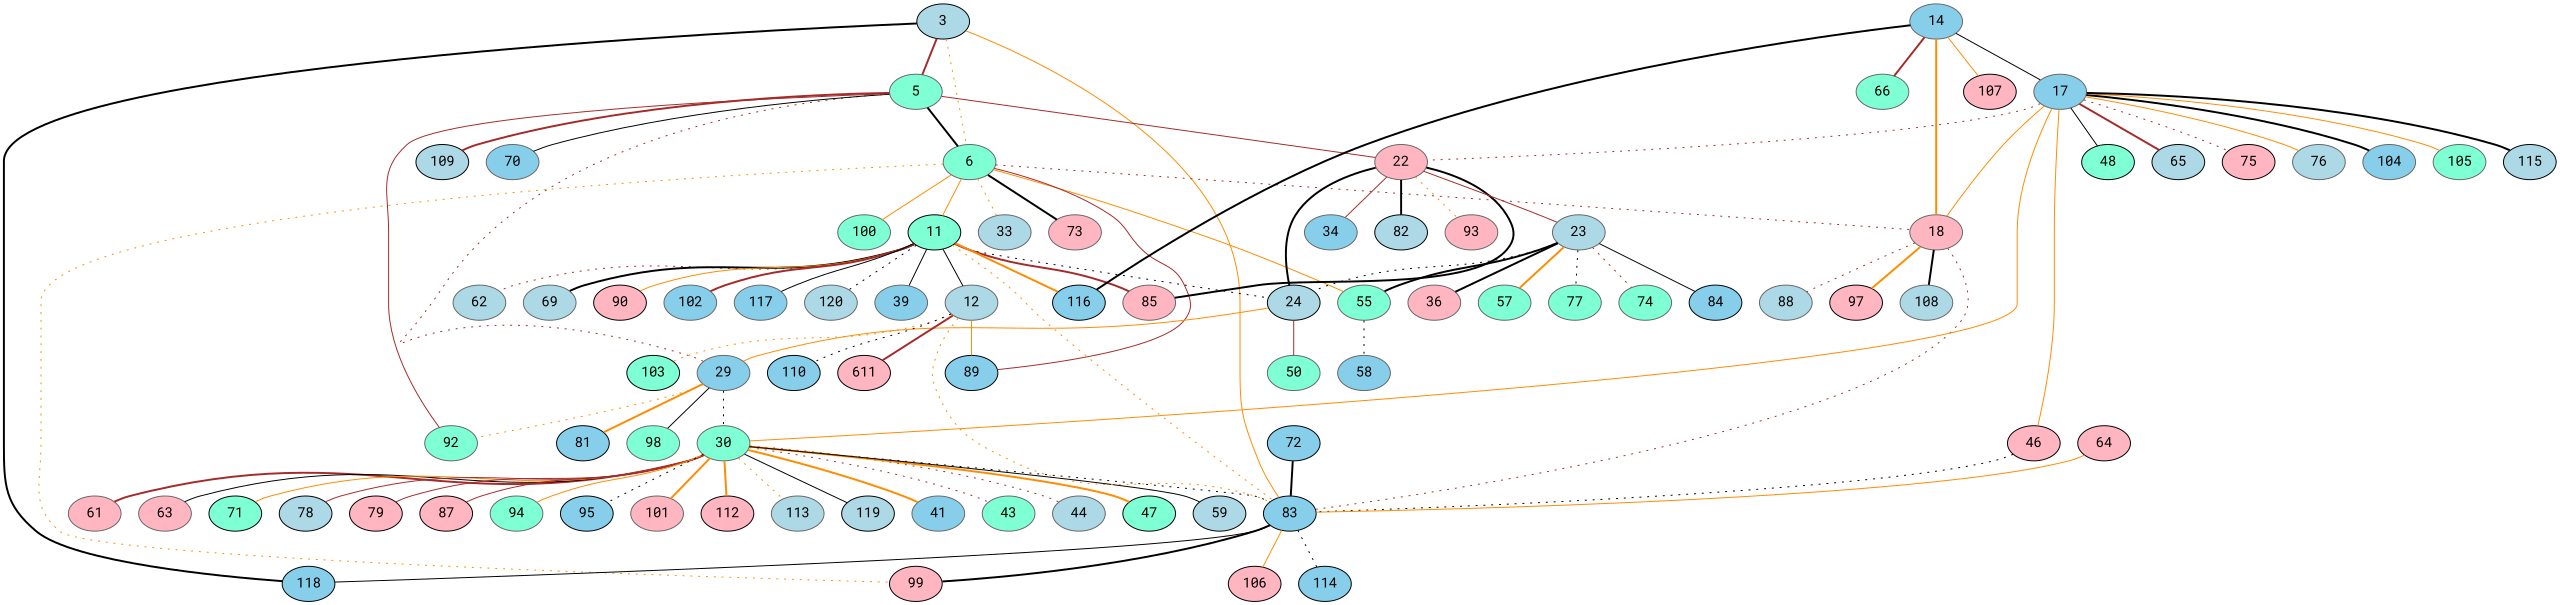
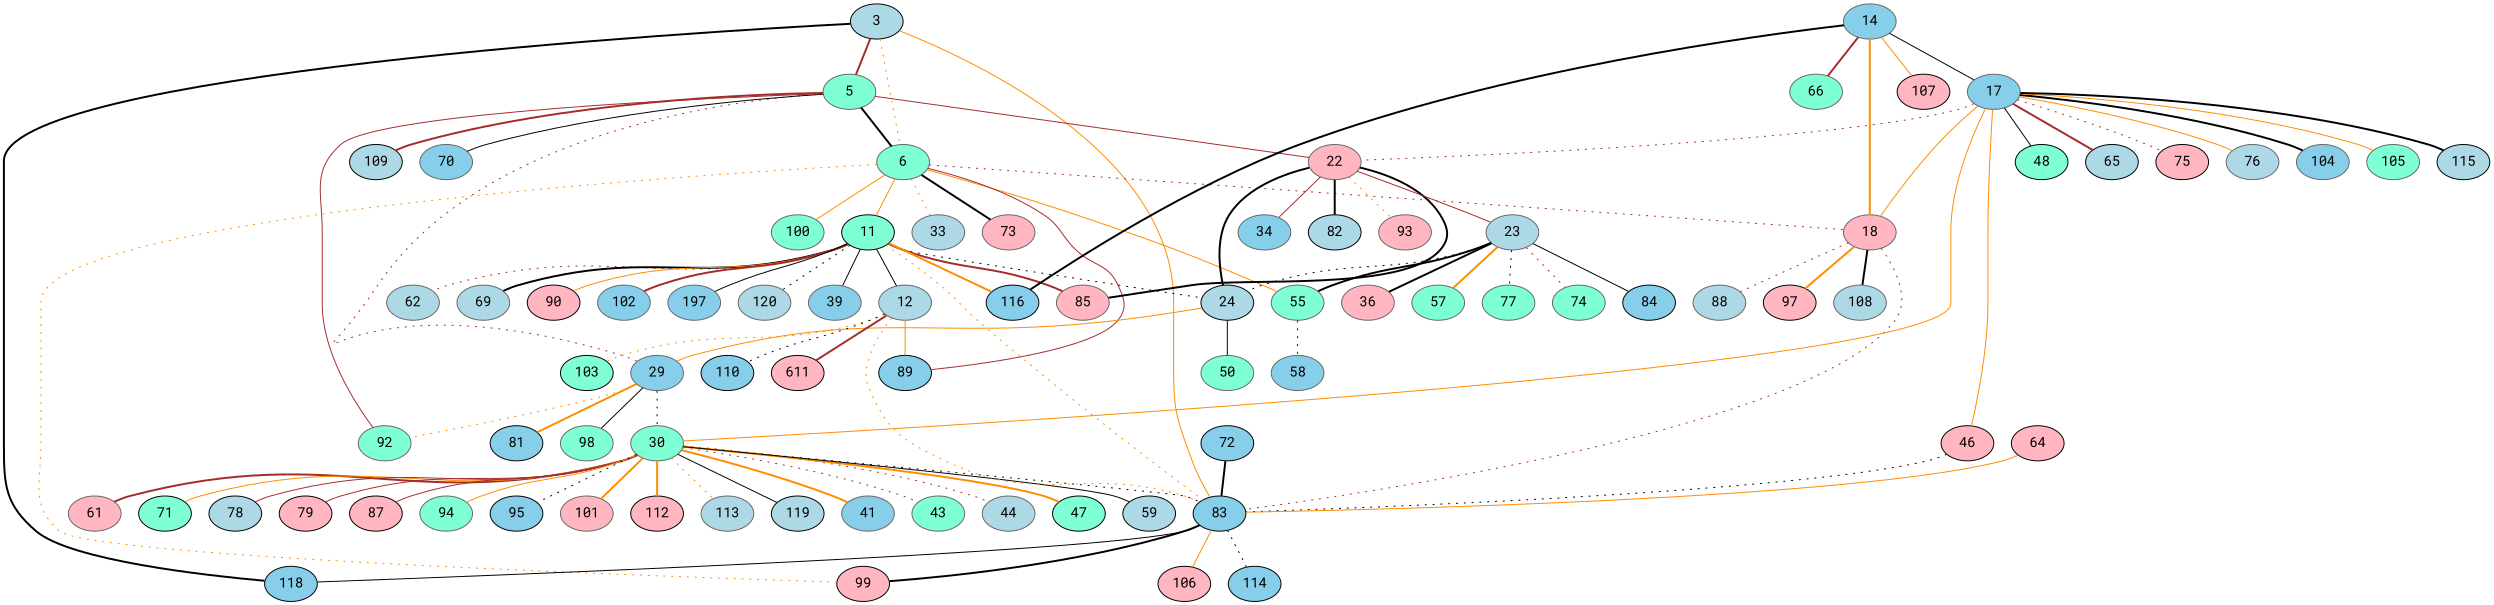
(761, 303) -> (694, 303)
(1294, 338) -> (1227, 338)
(165, 514) -> none
